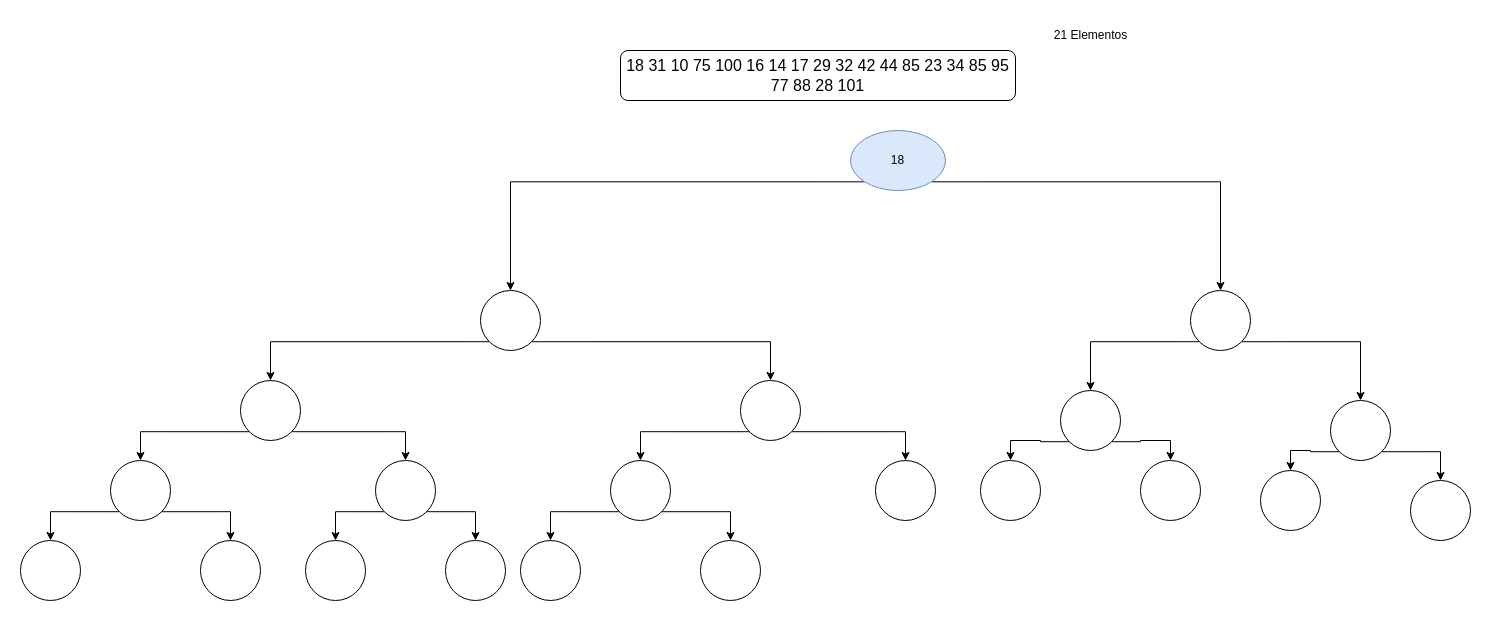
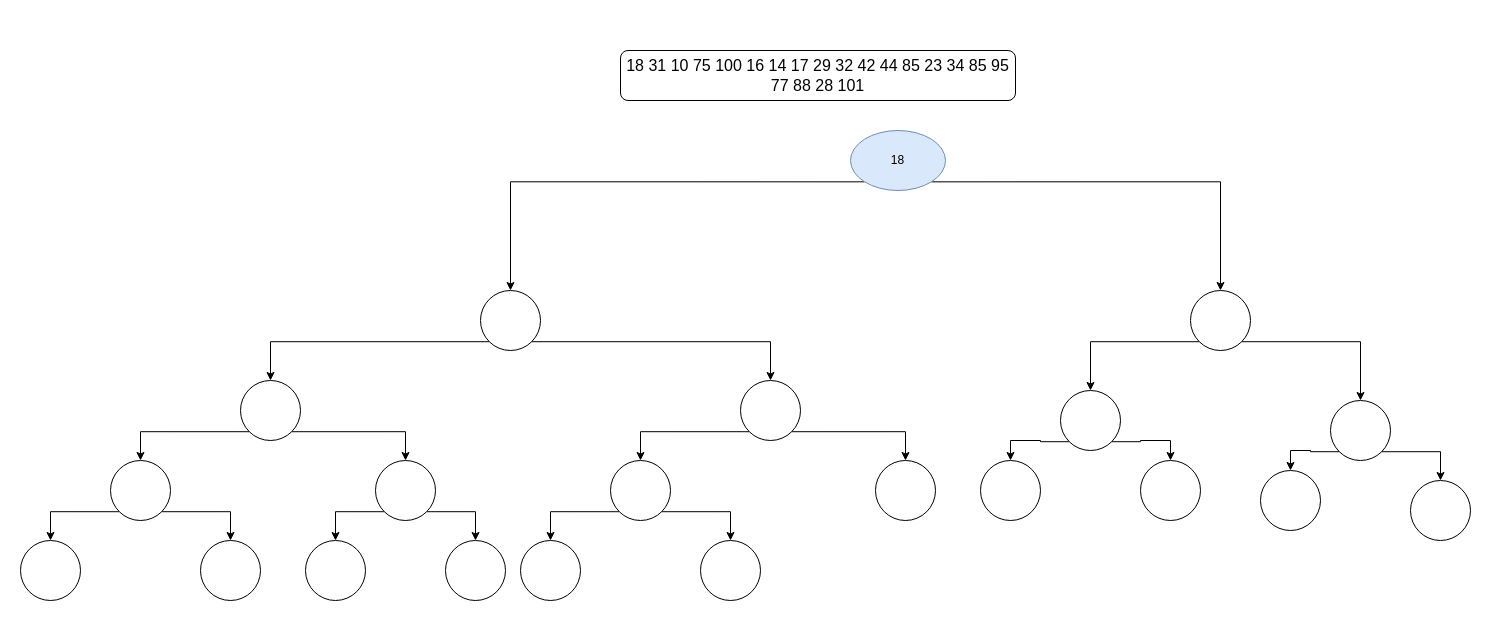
(1091, 36) -> none
